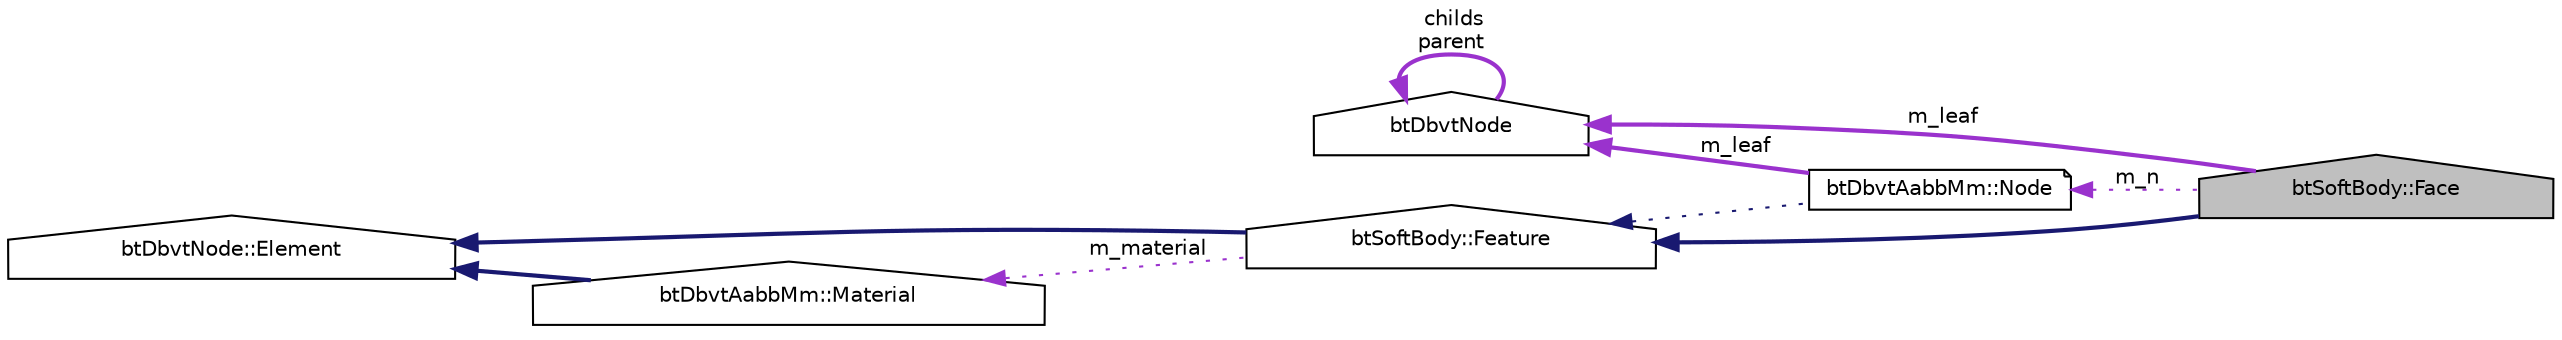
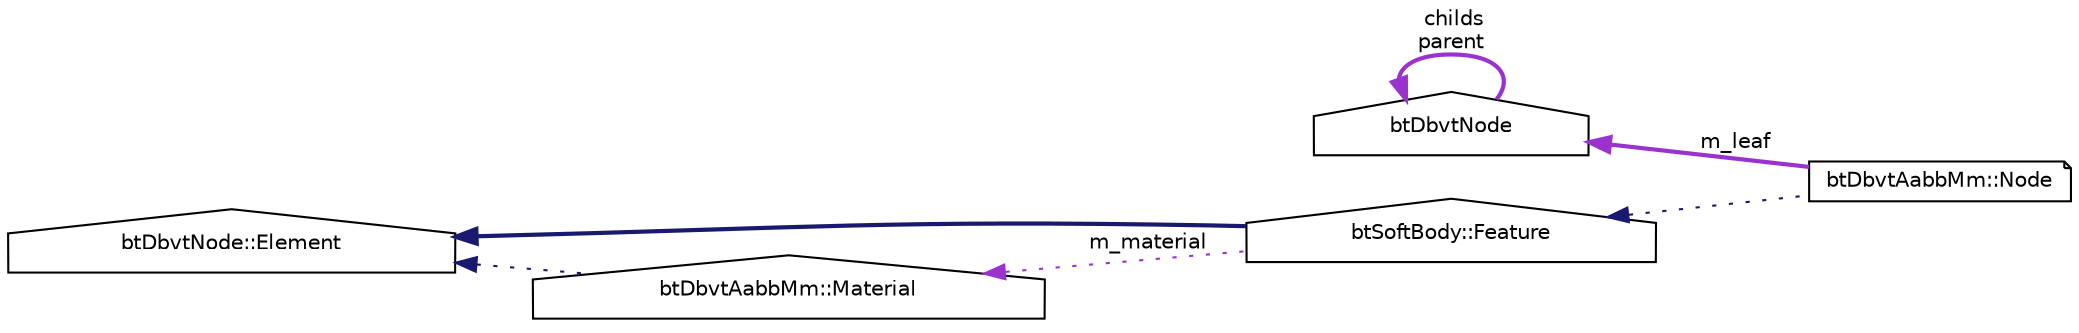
(2376, 190) -> none
(534, 275) -> (534, 269)
